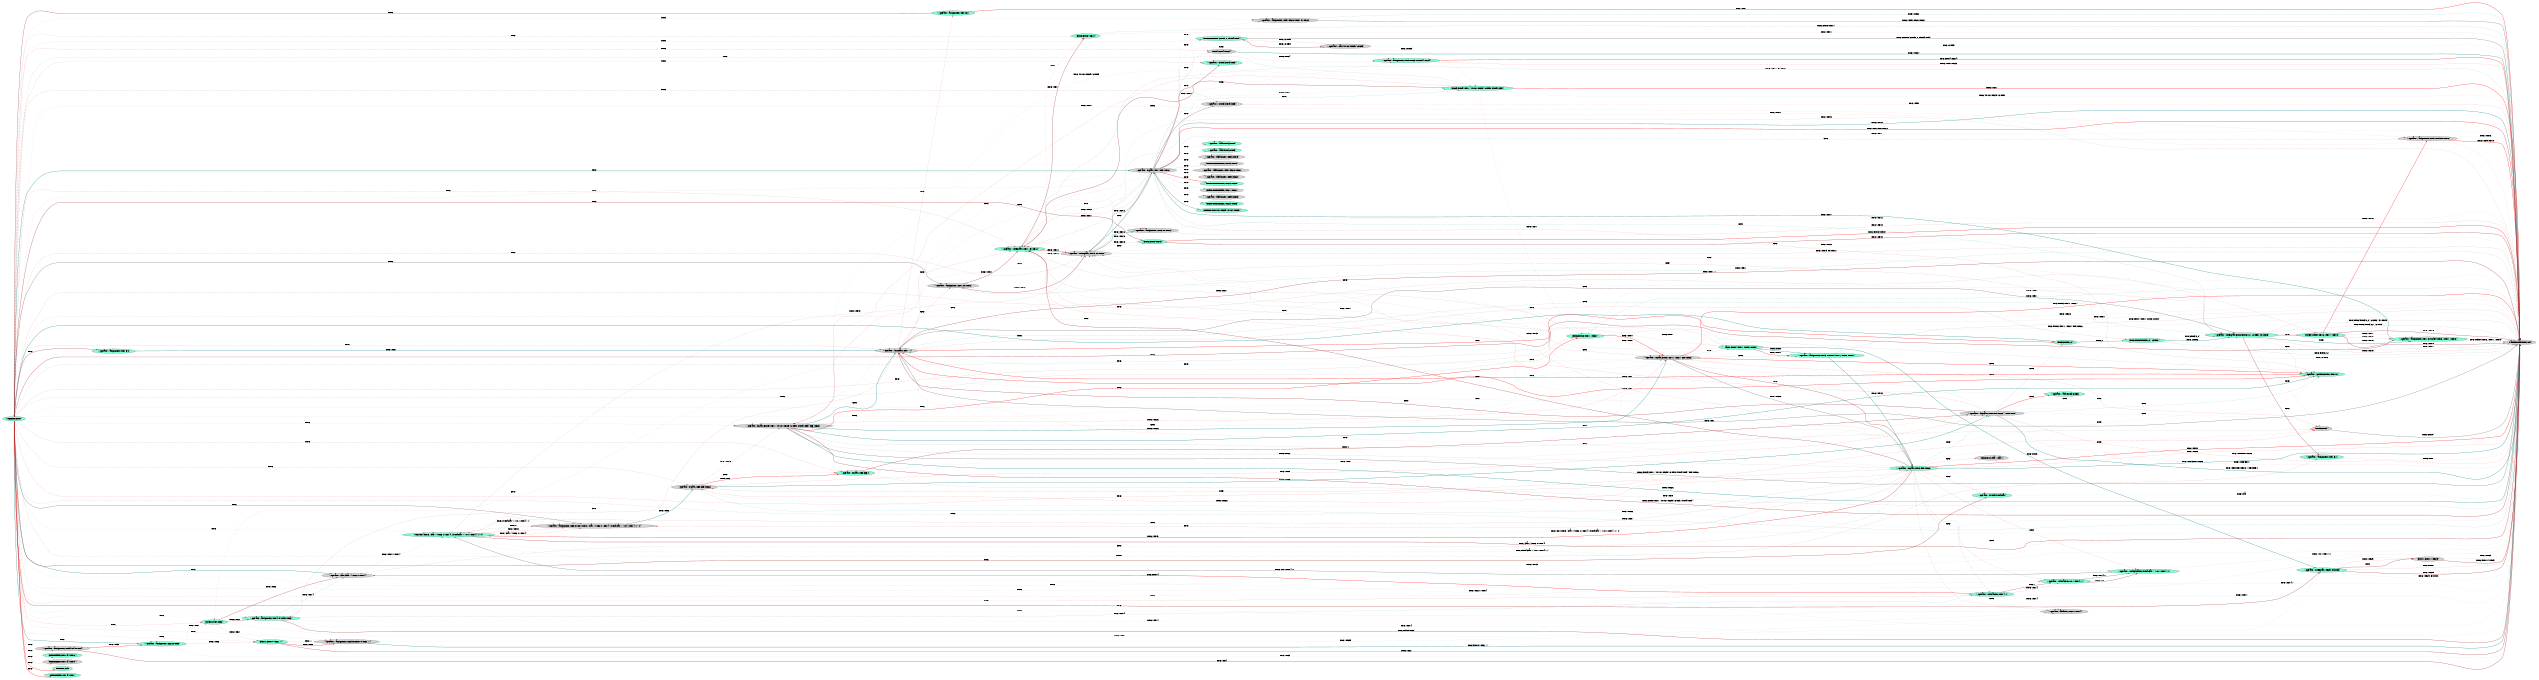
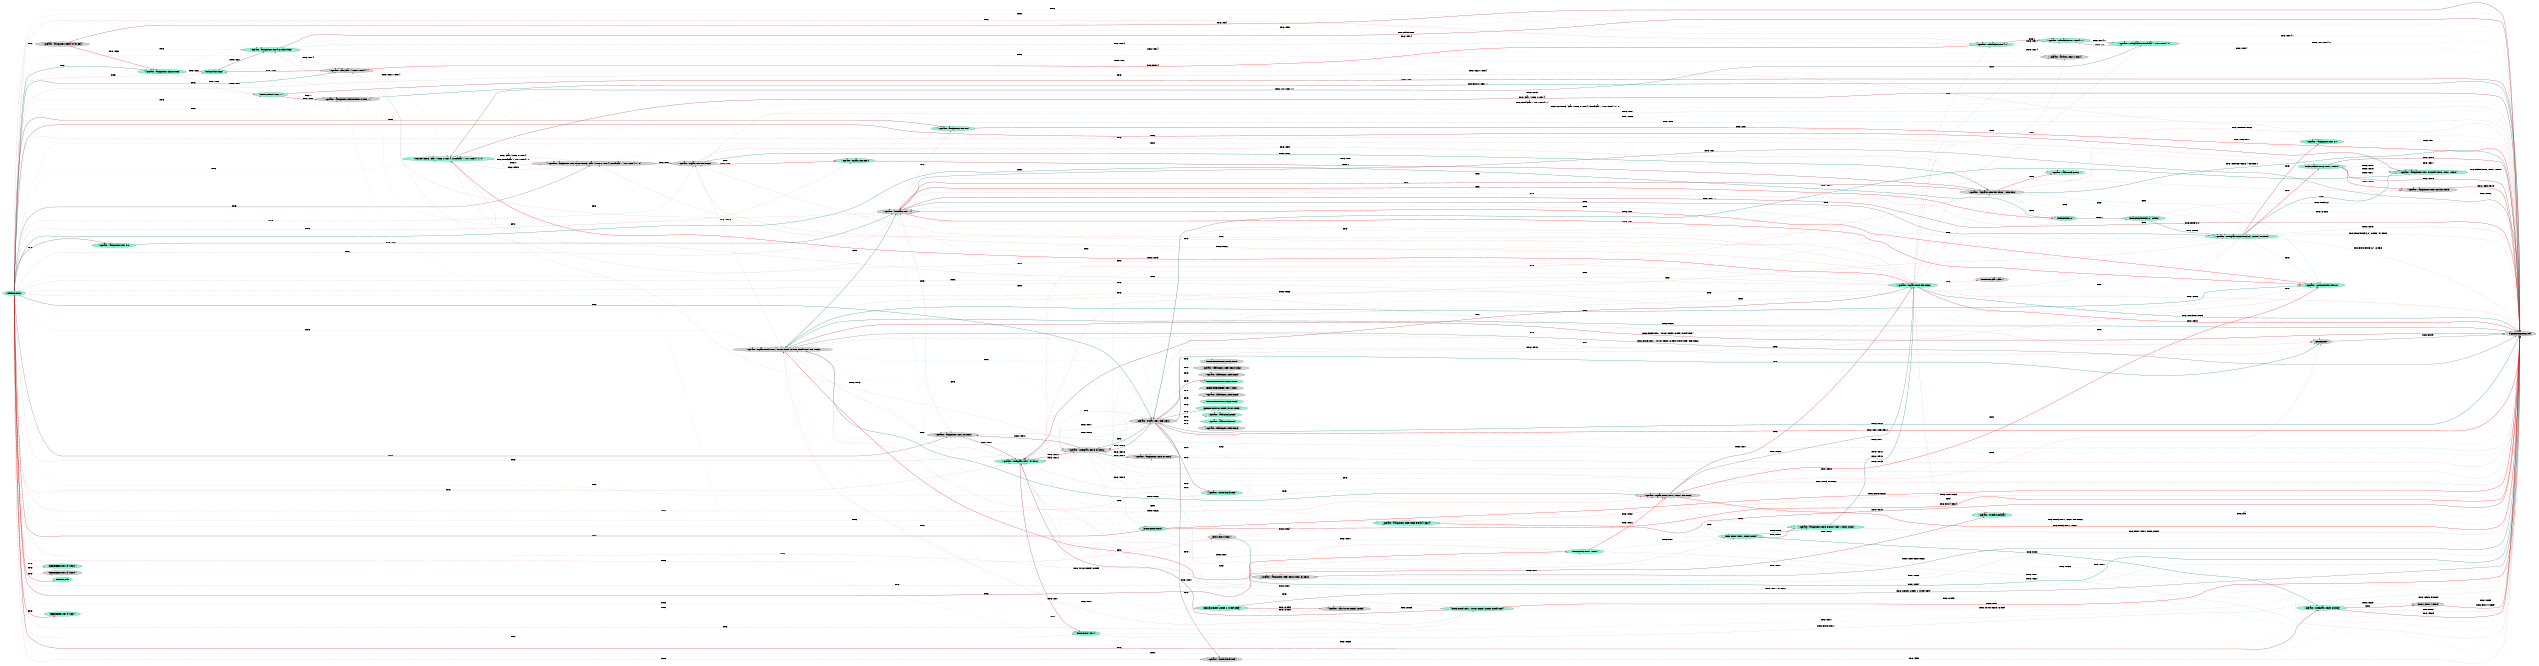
(279, 14) -> (399, 120)
none -> (1720, 362)
(1119, 555) -> (1119, 75)
